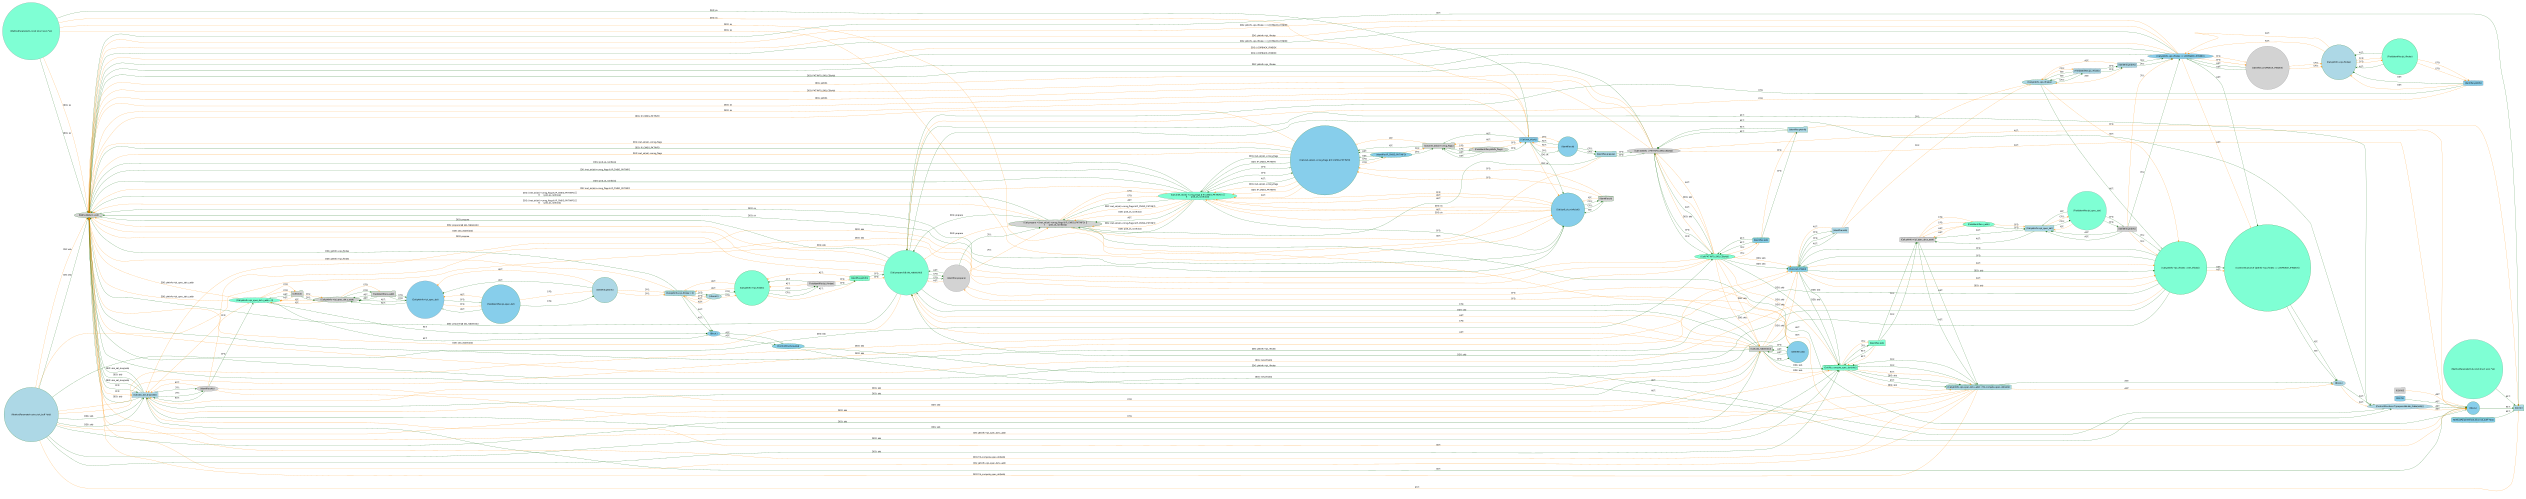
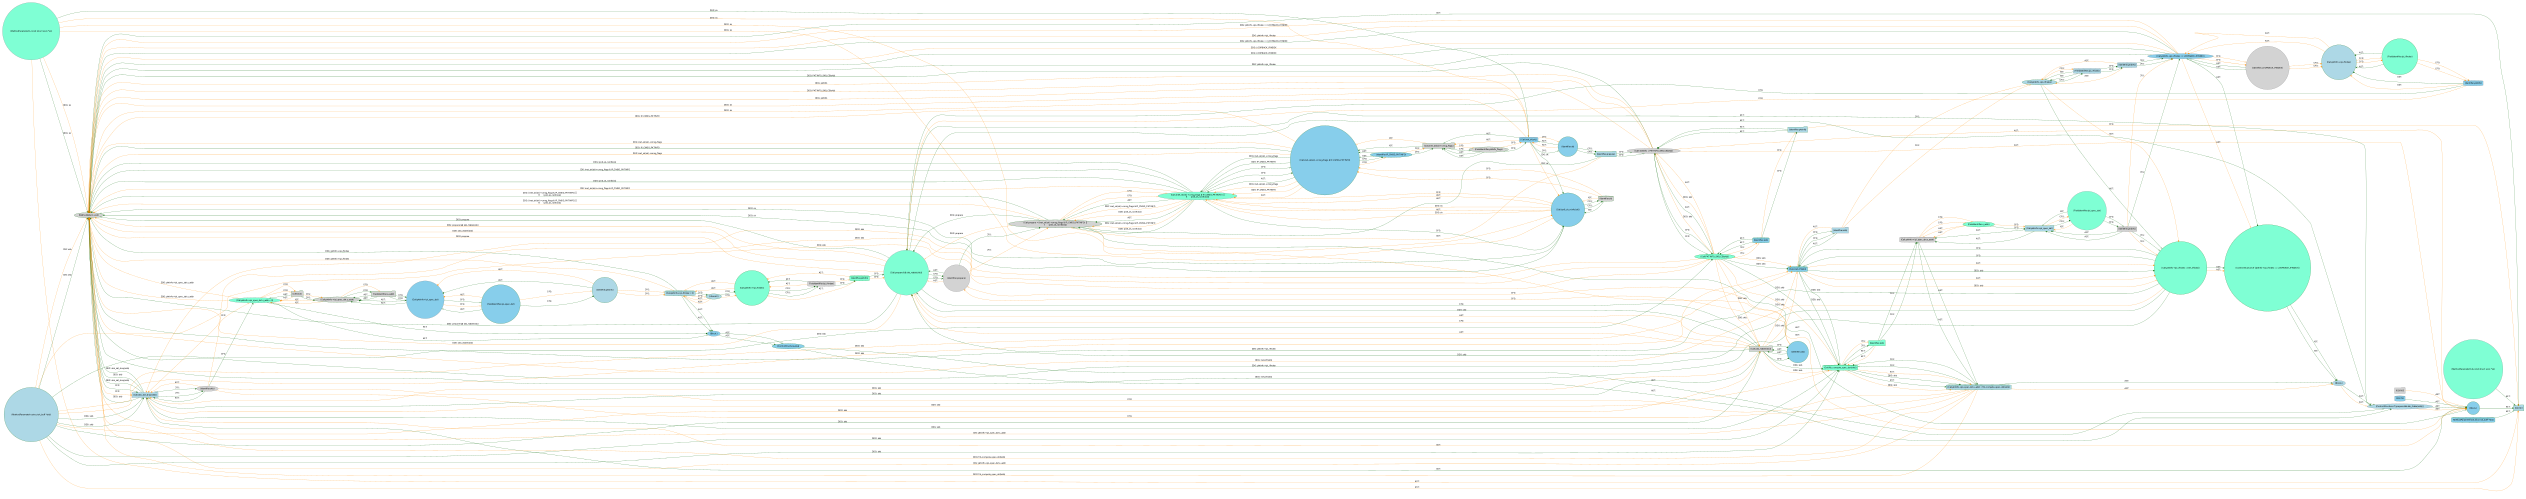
none -> (1125, 482)
